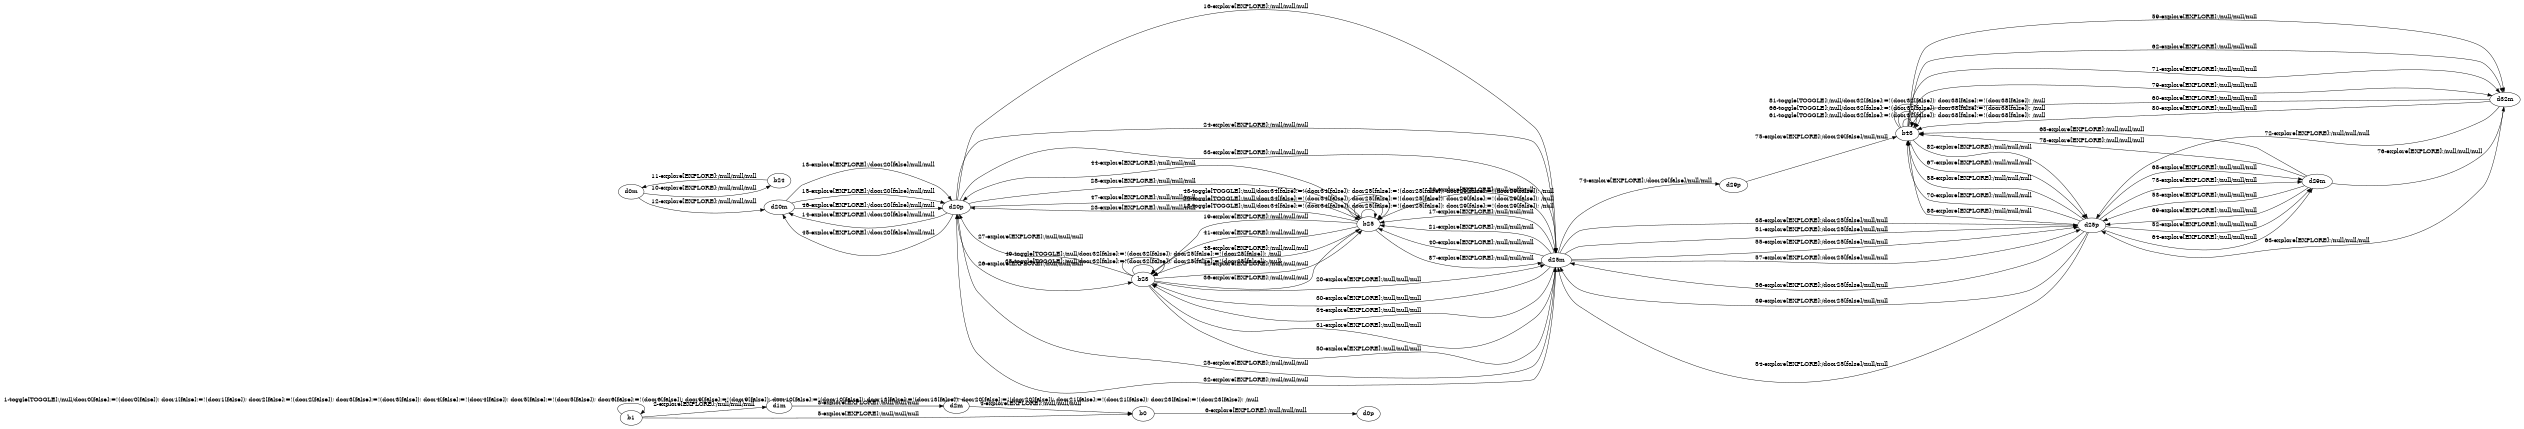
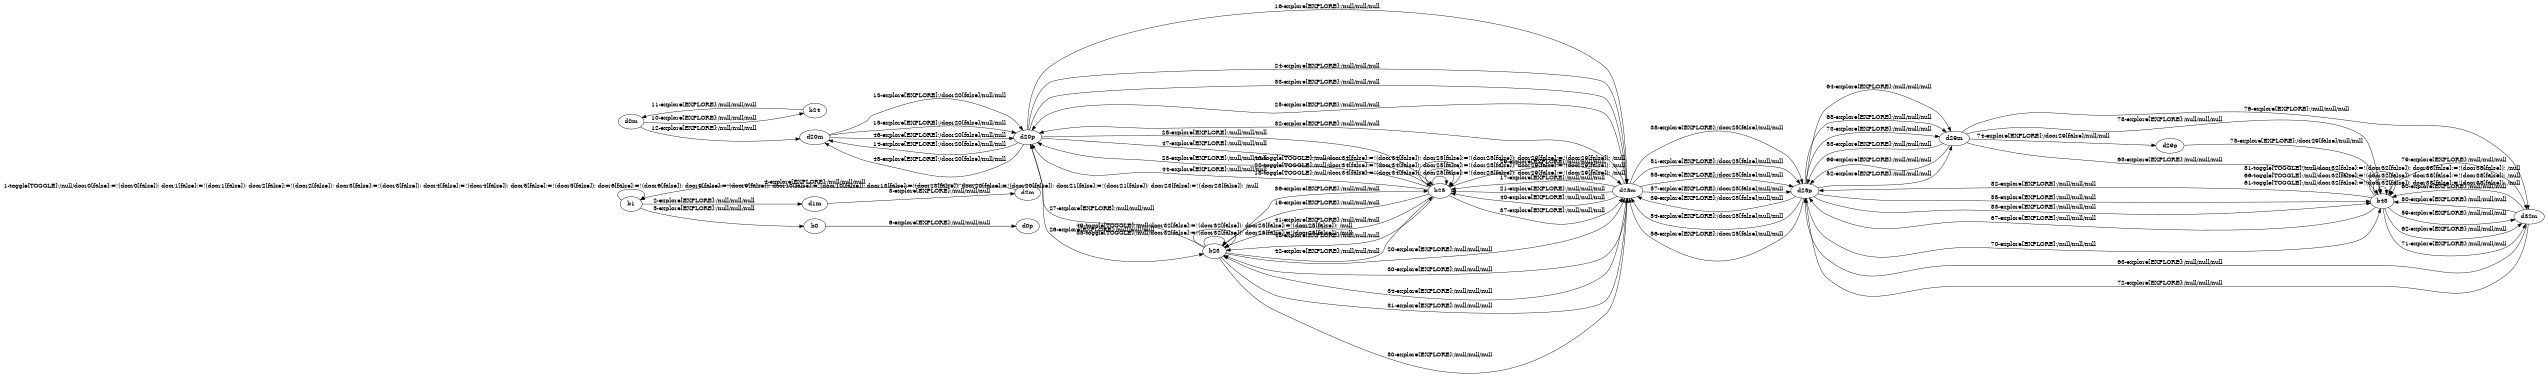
(1624, 194) -> (2061, 142)
(1049, 410) -> (830, 187)
